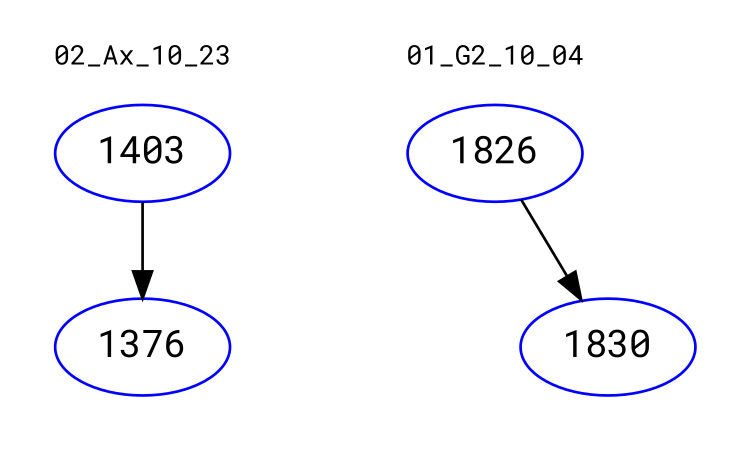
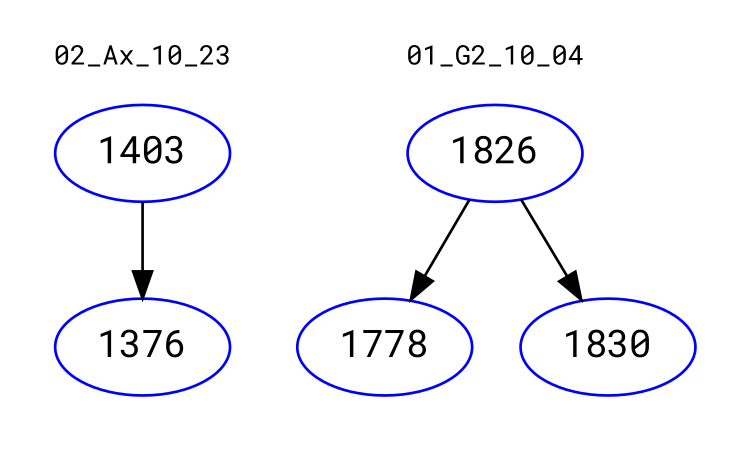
none -> (385, 347)
